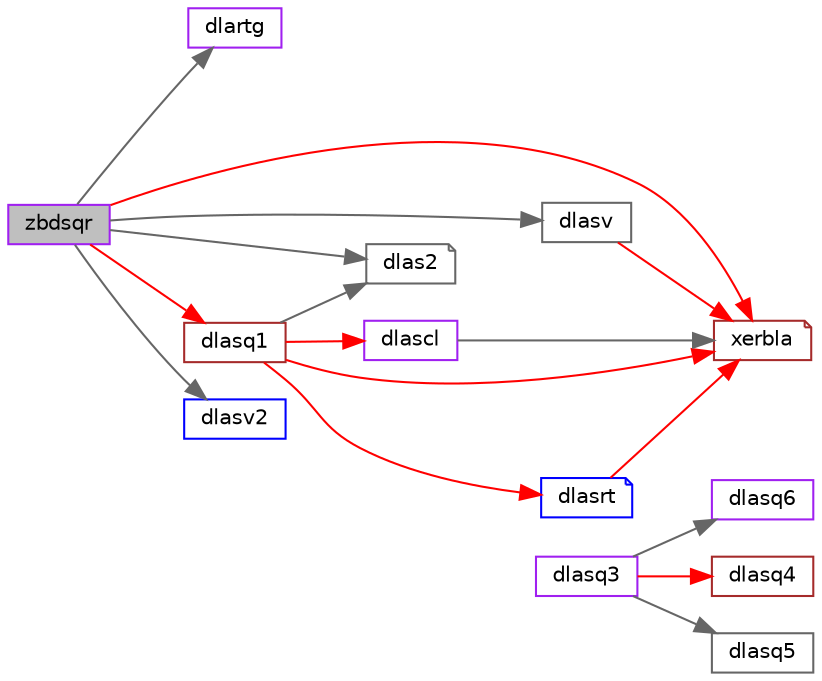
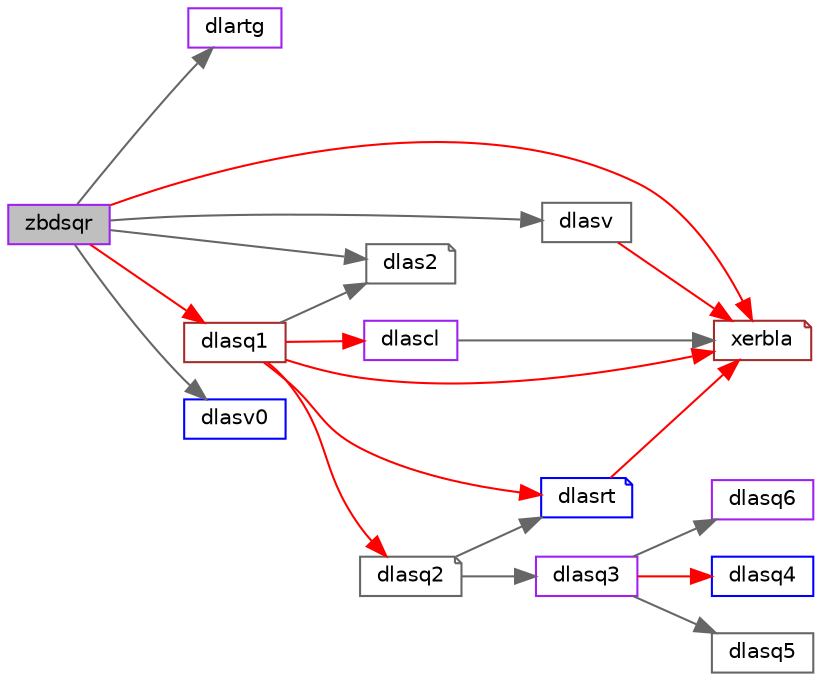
(235, 419) -> (235, 419)
none -> (411, 576)
(763, 576) -> (763, 576)
